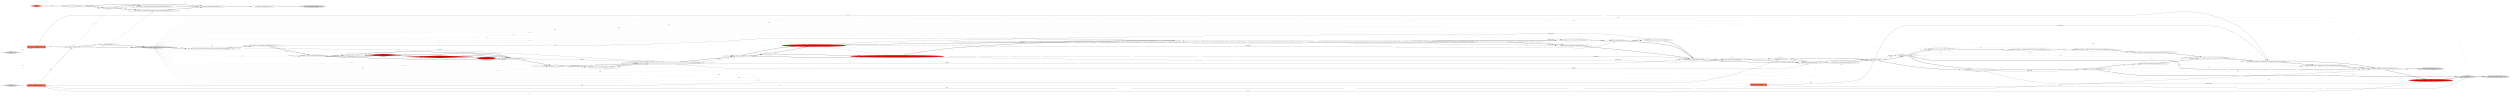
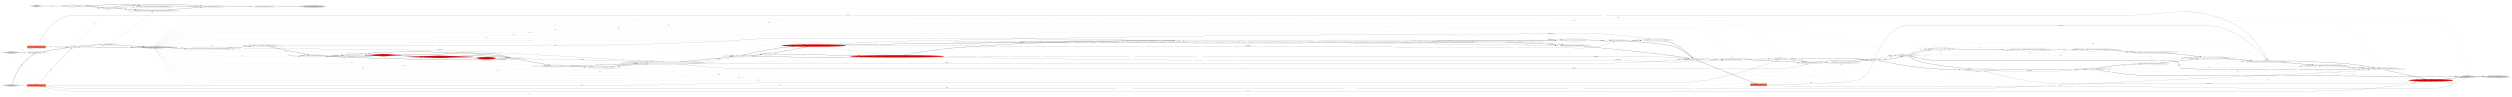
(36, 6) -> (36, 6)
none -> (36, 53)
(1749, 62) -> (1726, 72)
(2431, 69) -> none
